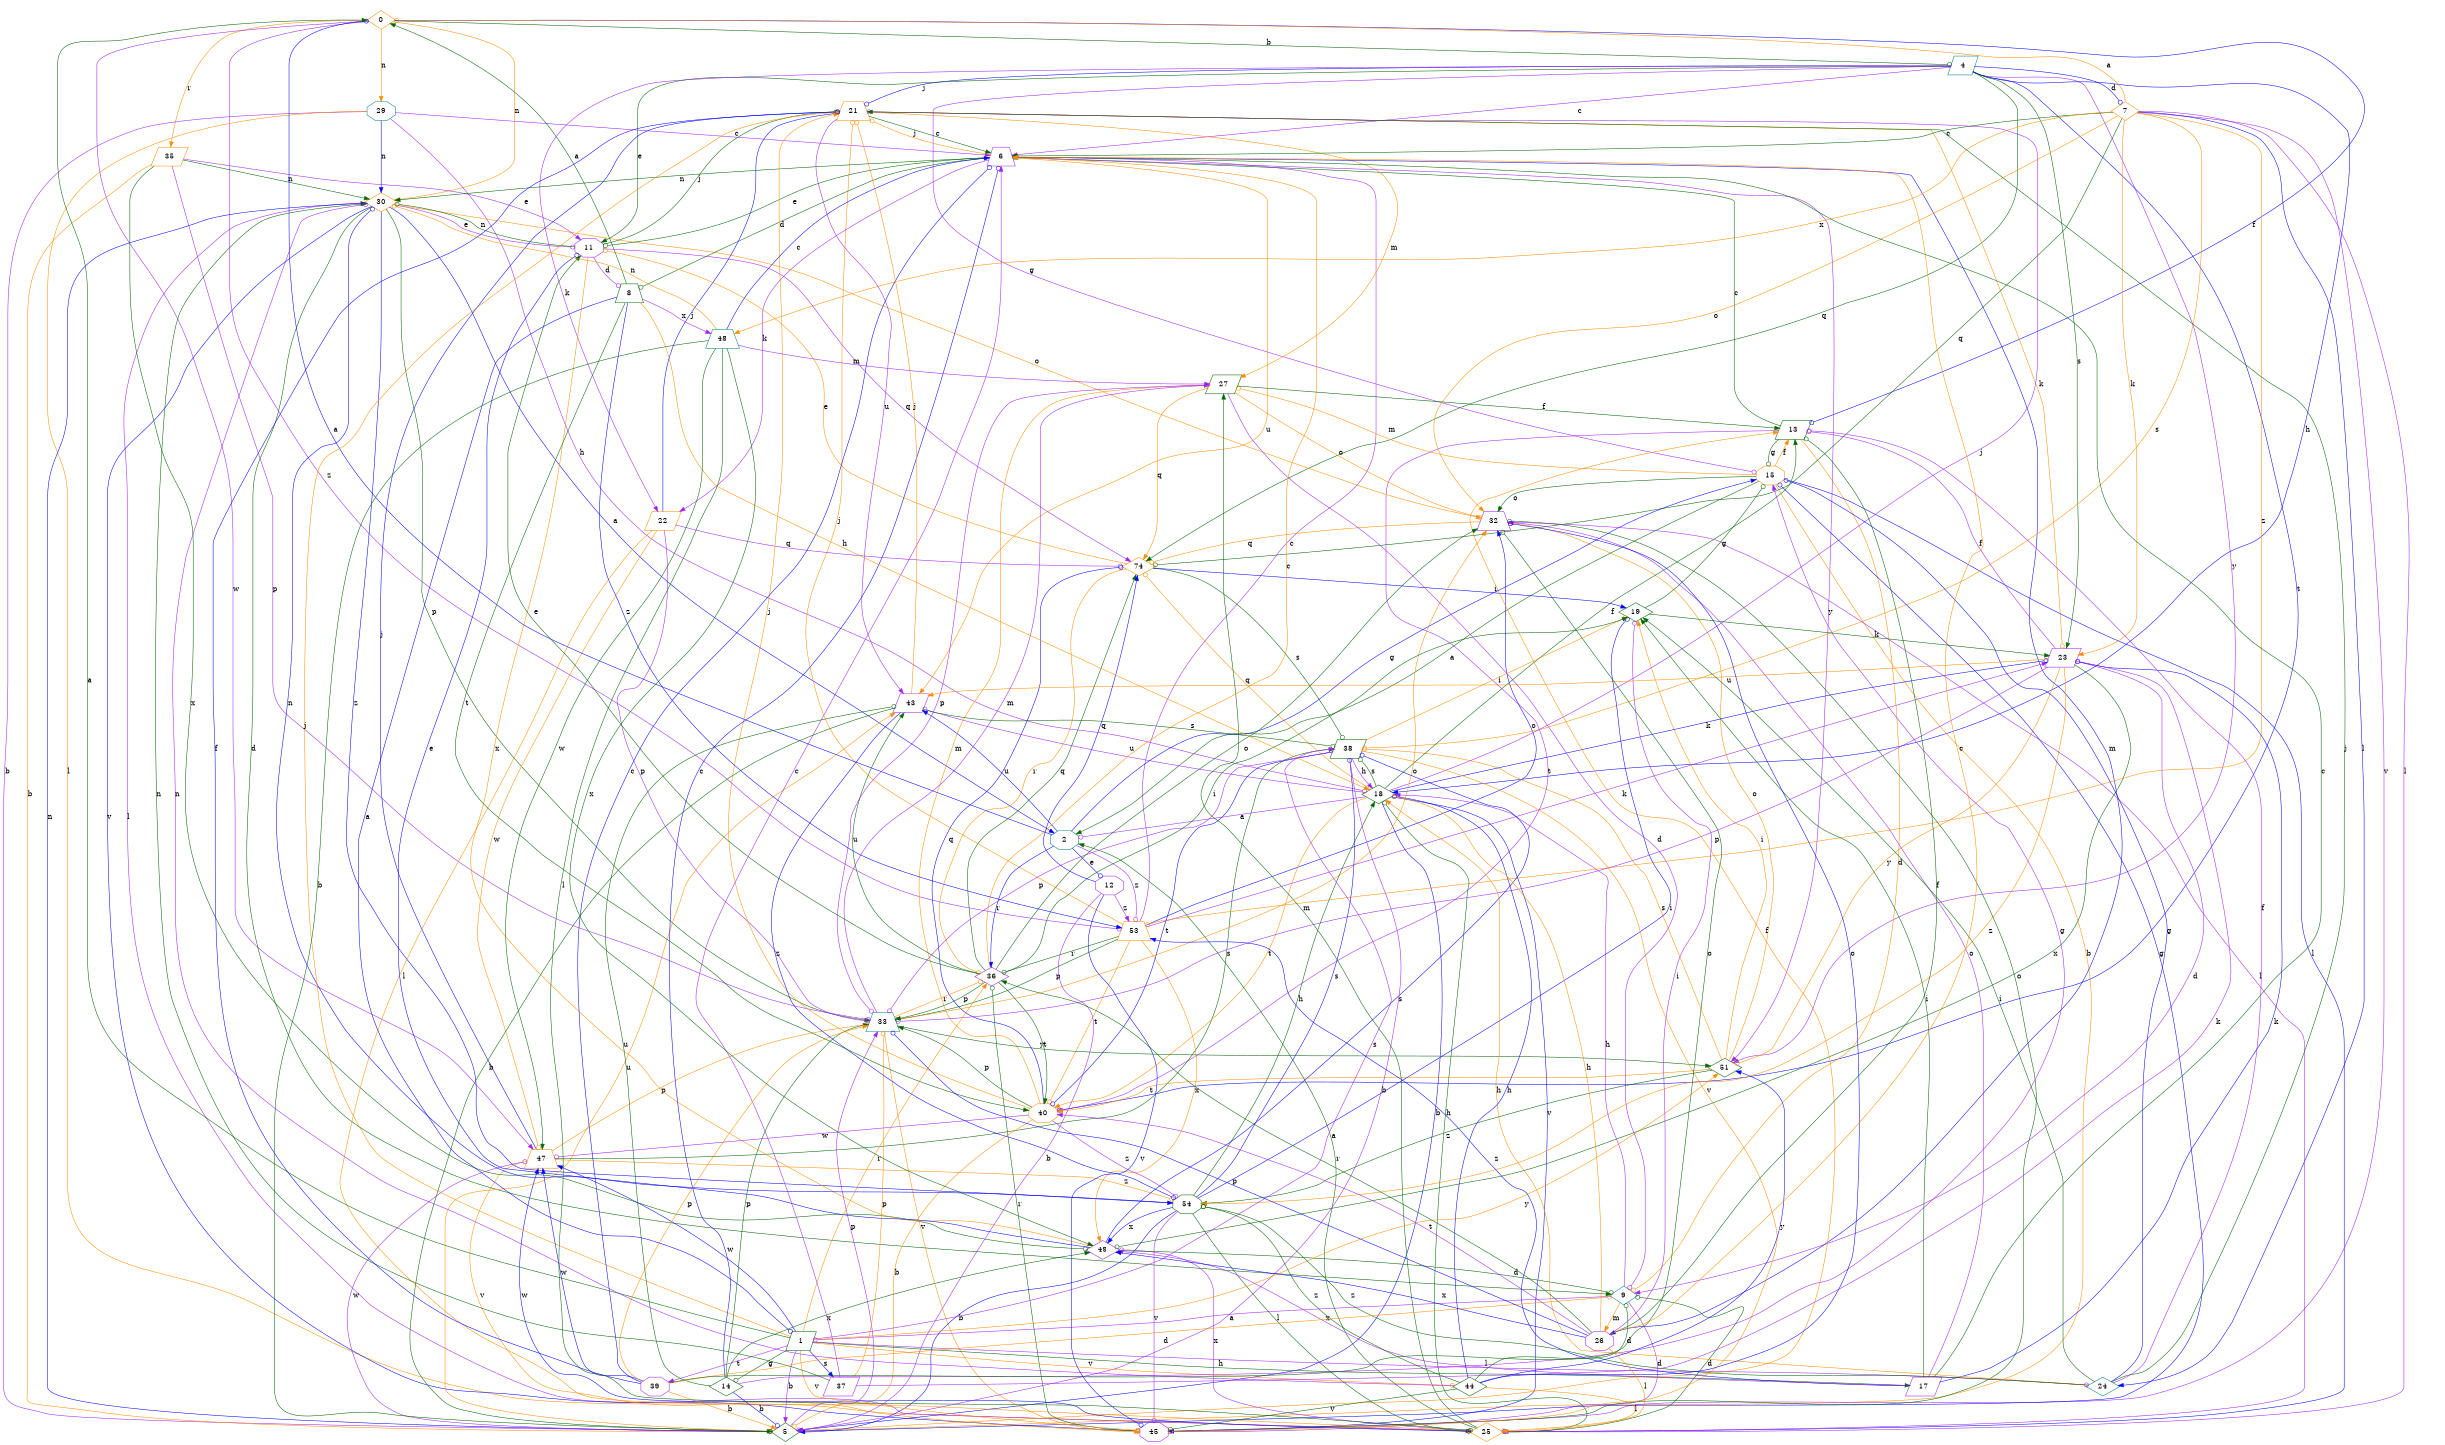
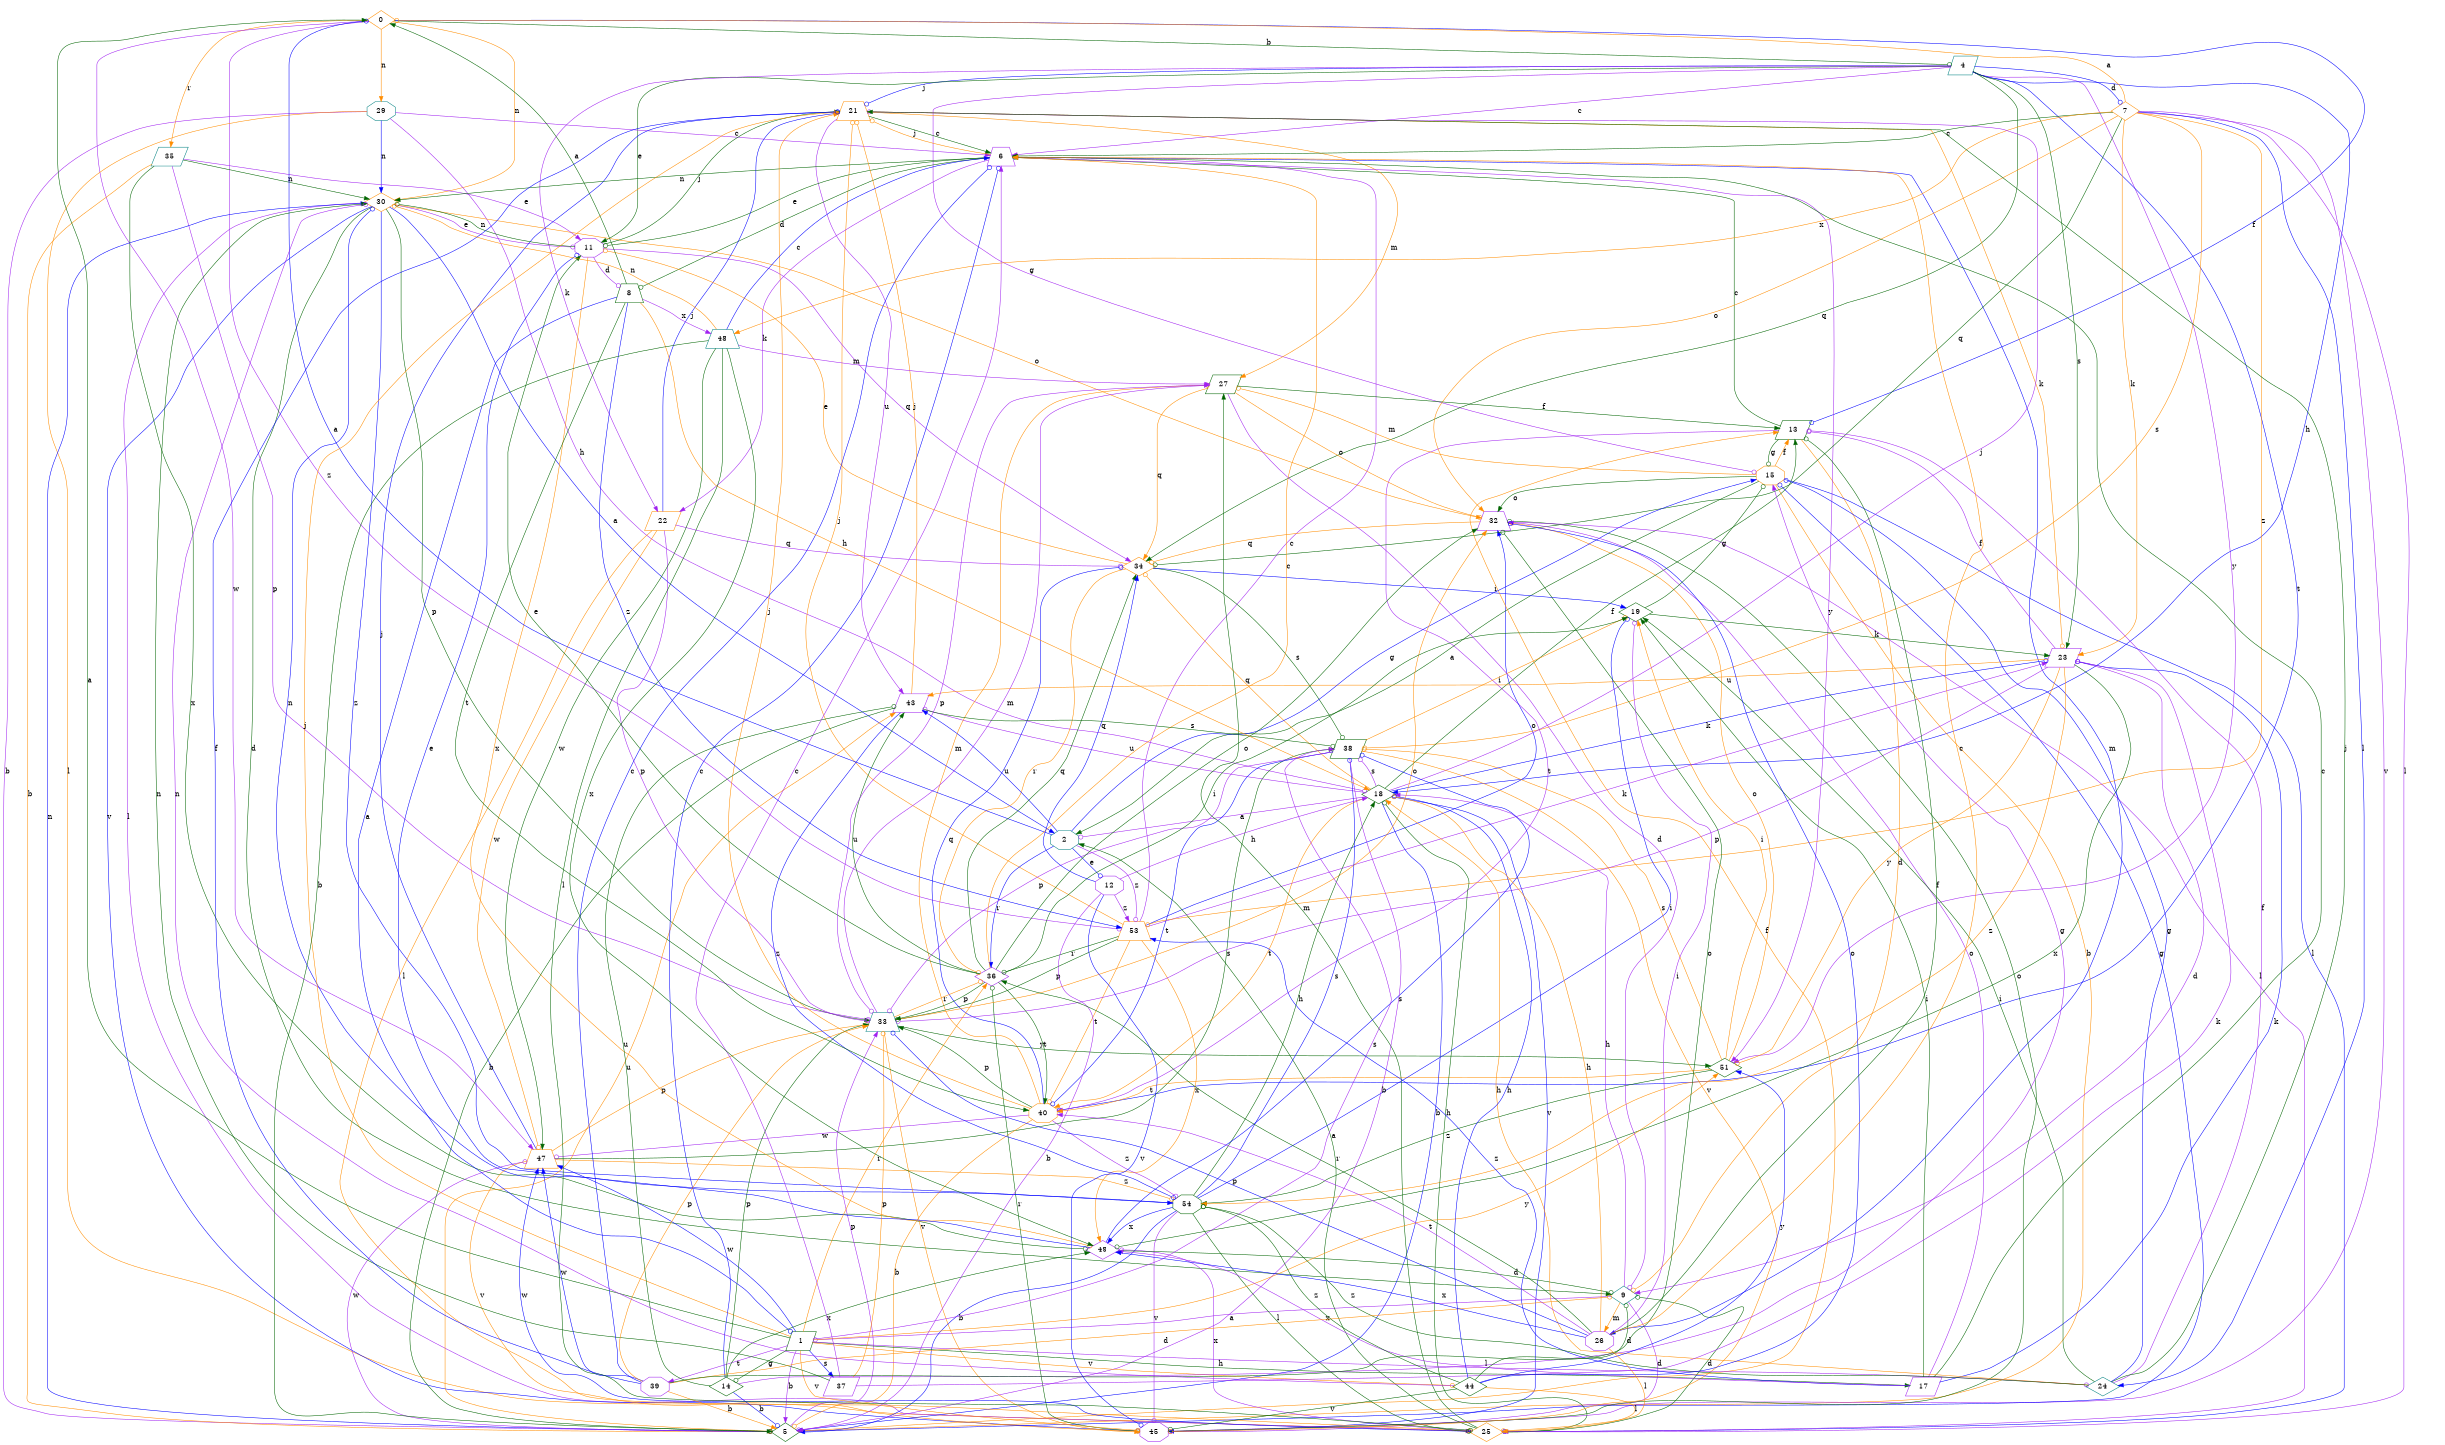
(170, 157) -> (170, 157)
(1259, 435) -> none
(1139, 567) -> (1139, 567)
(1359, 772) -> (1240, 835)
(1370, 773) -> (1370, 773)
